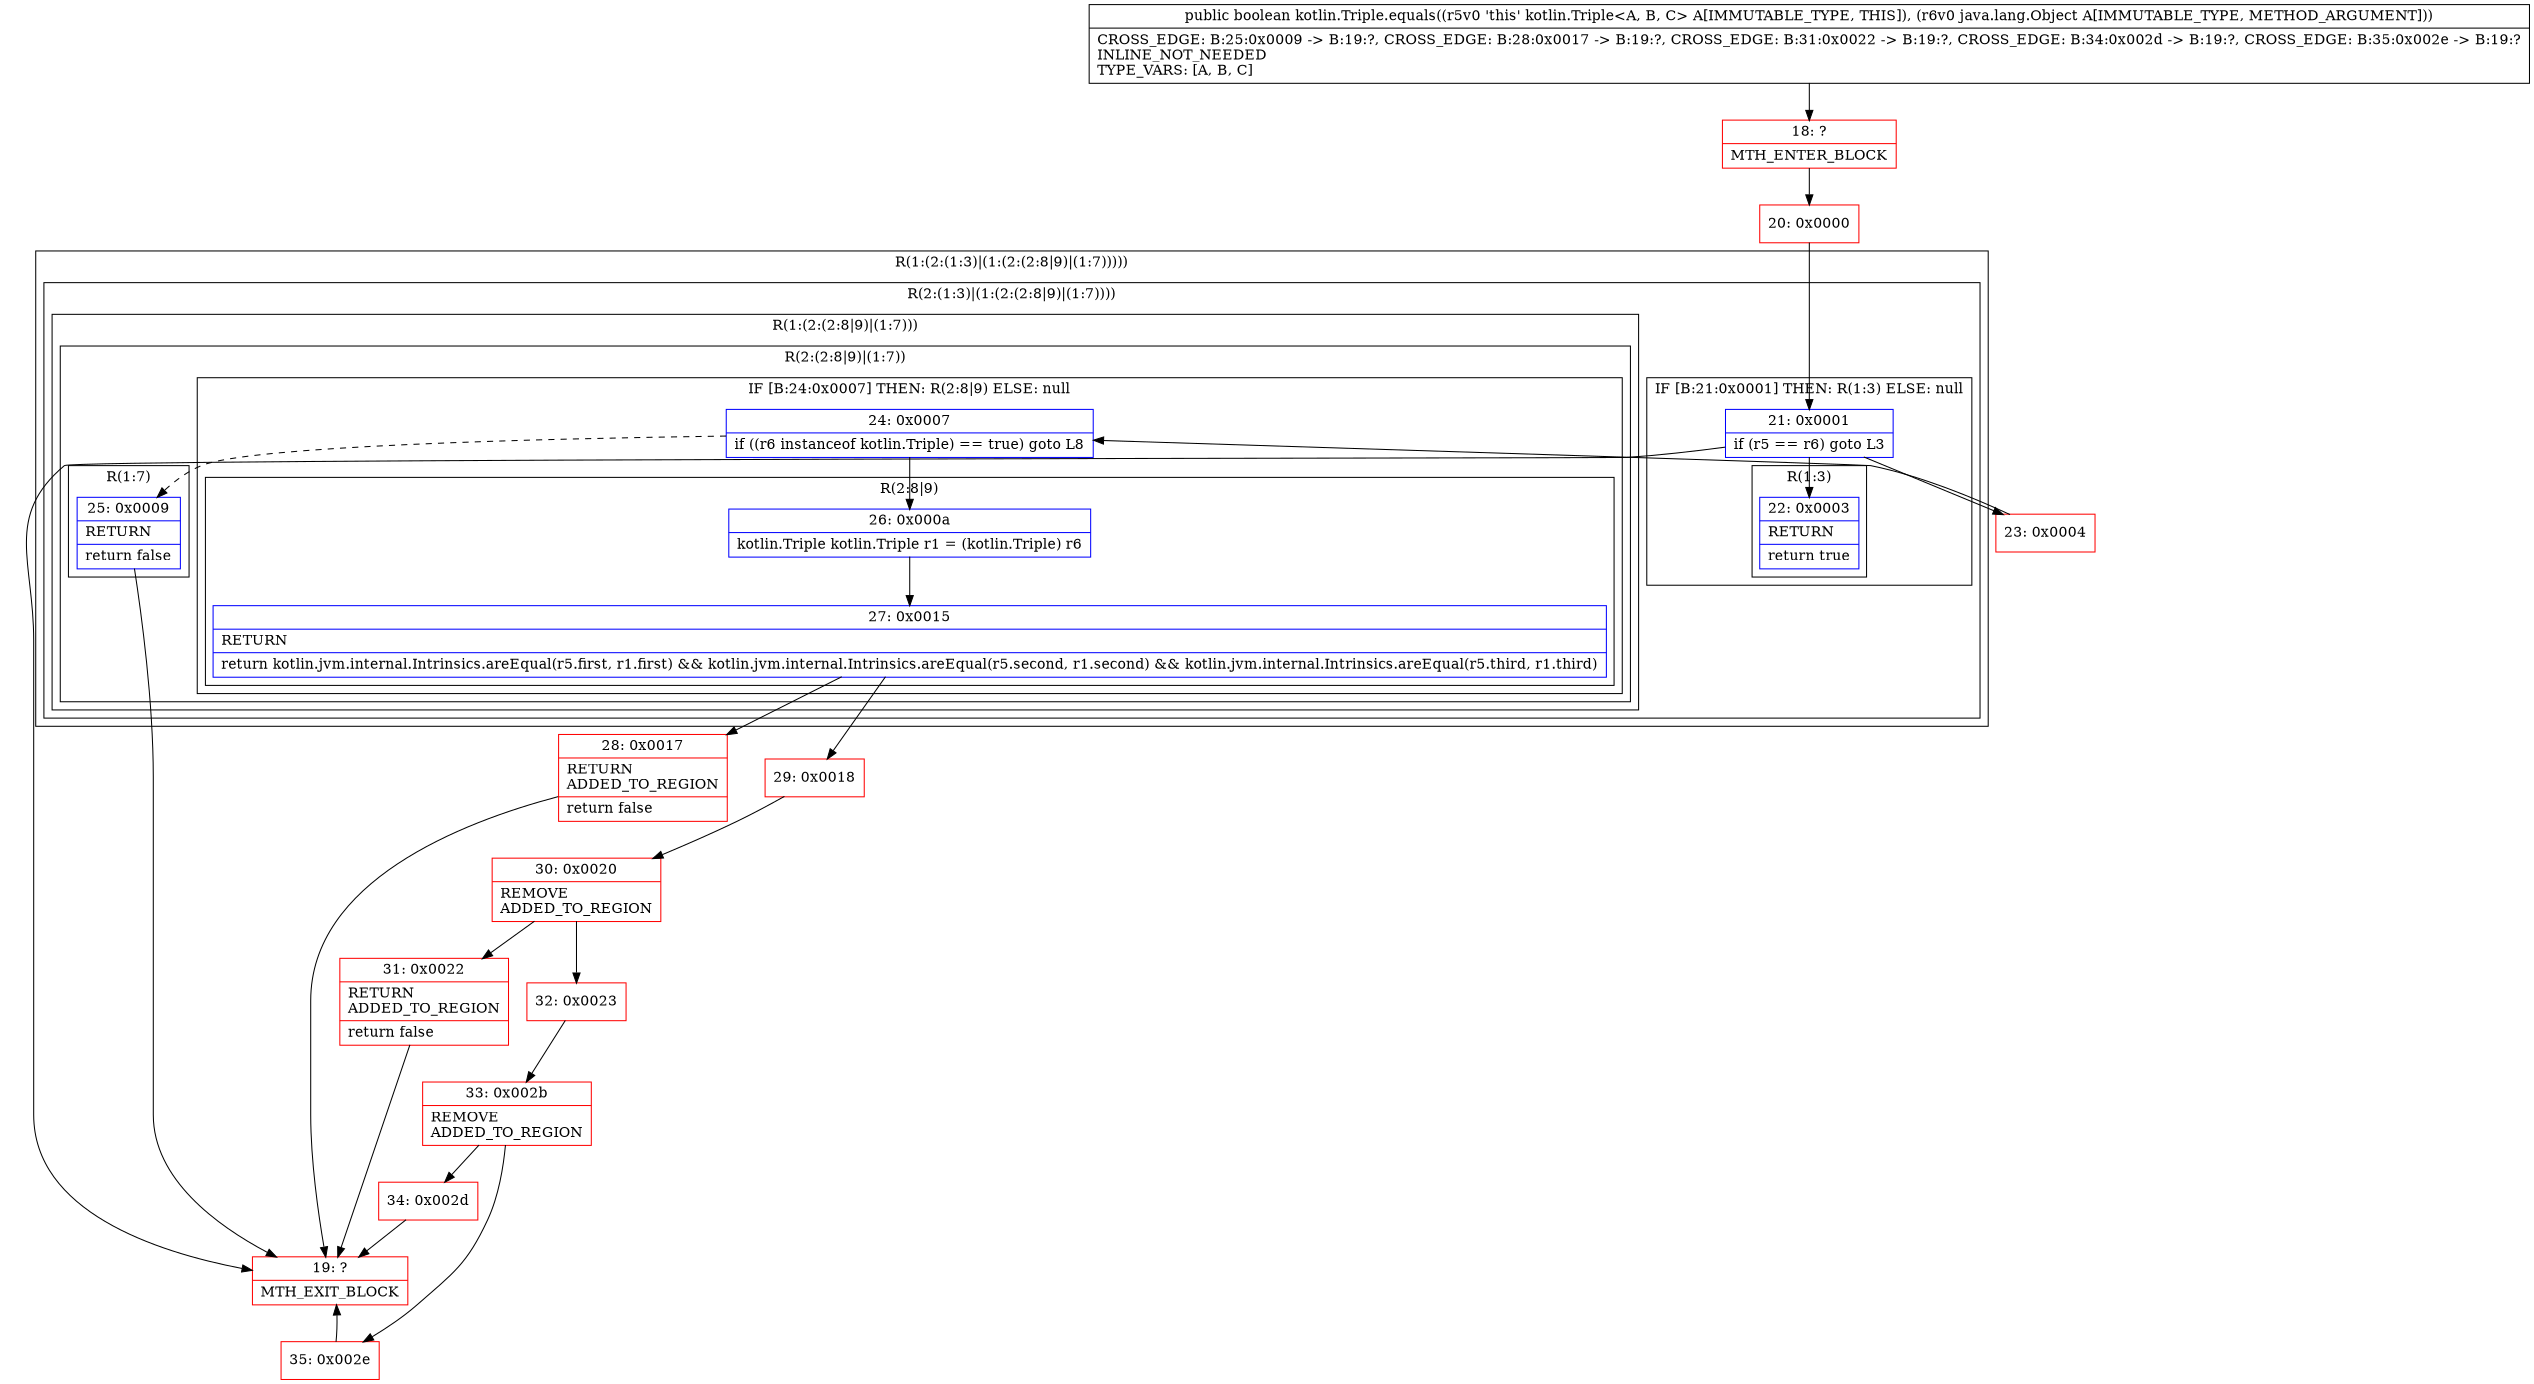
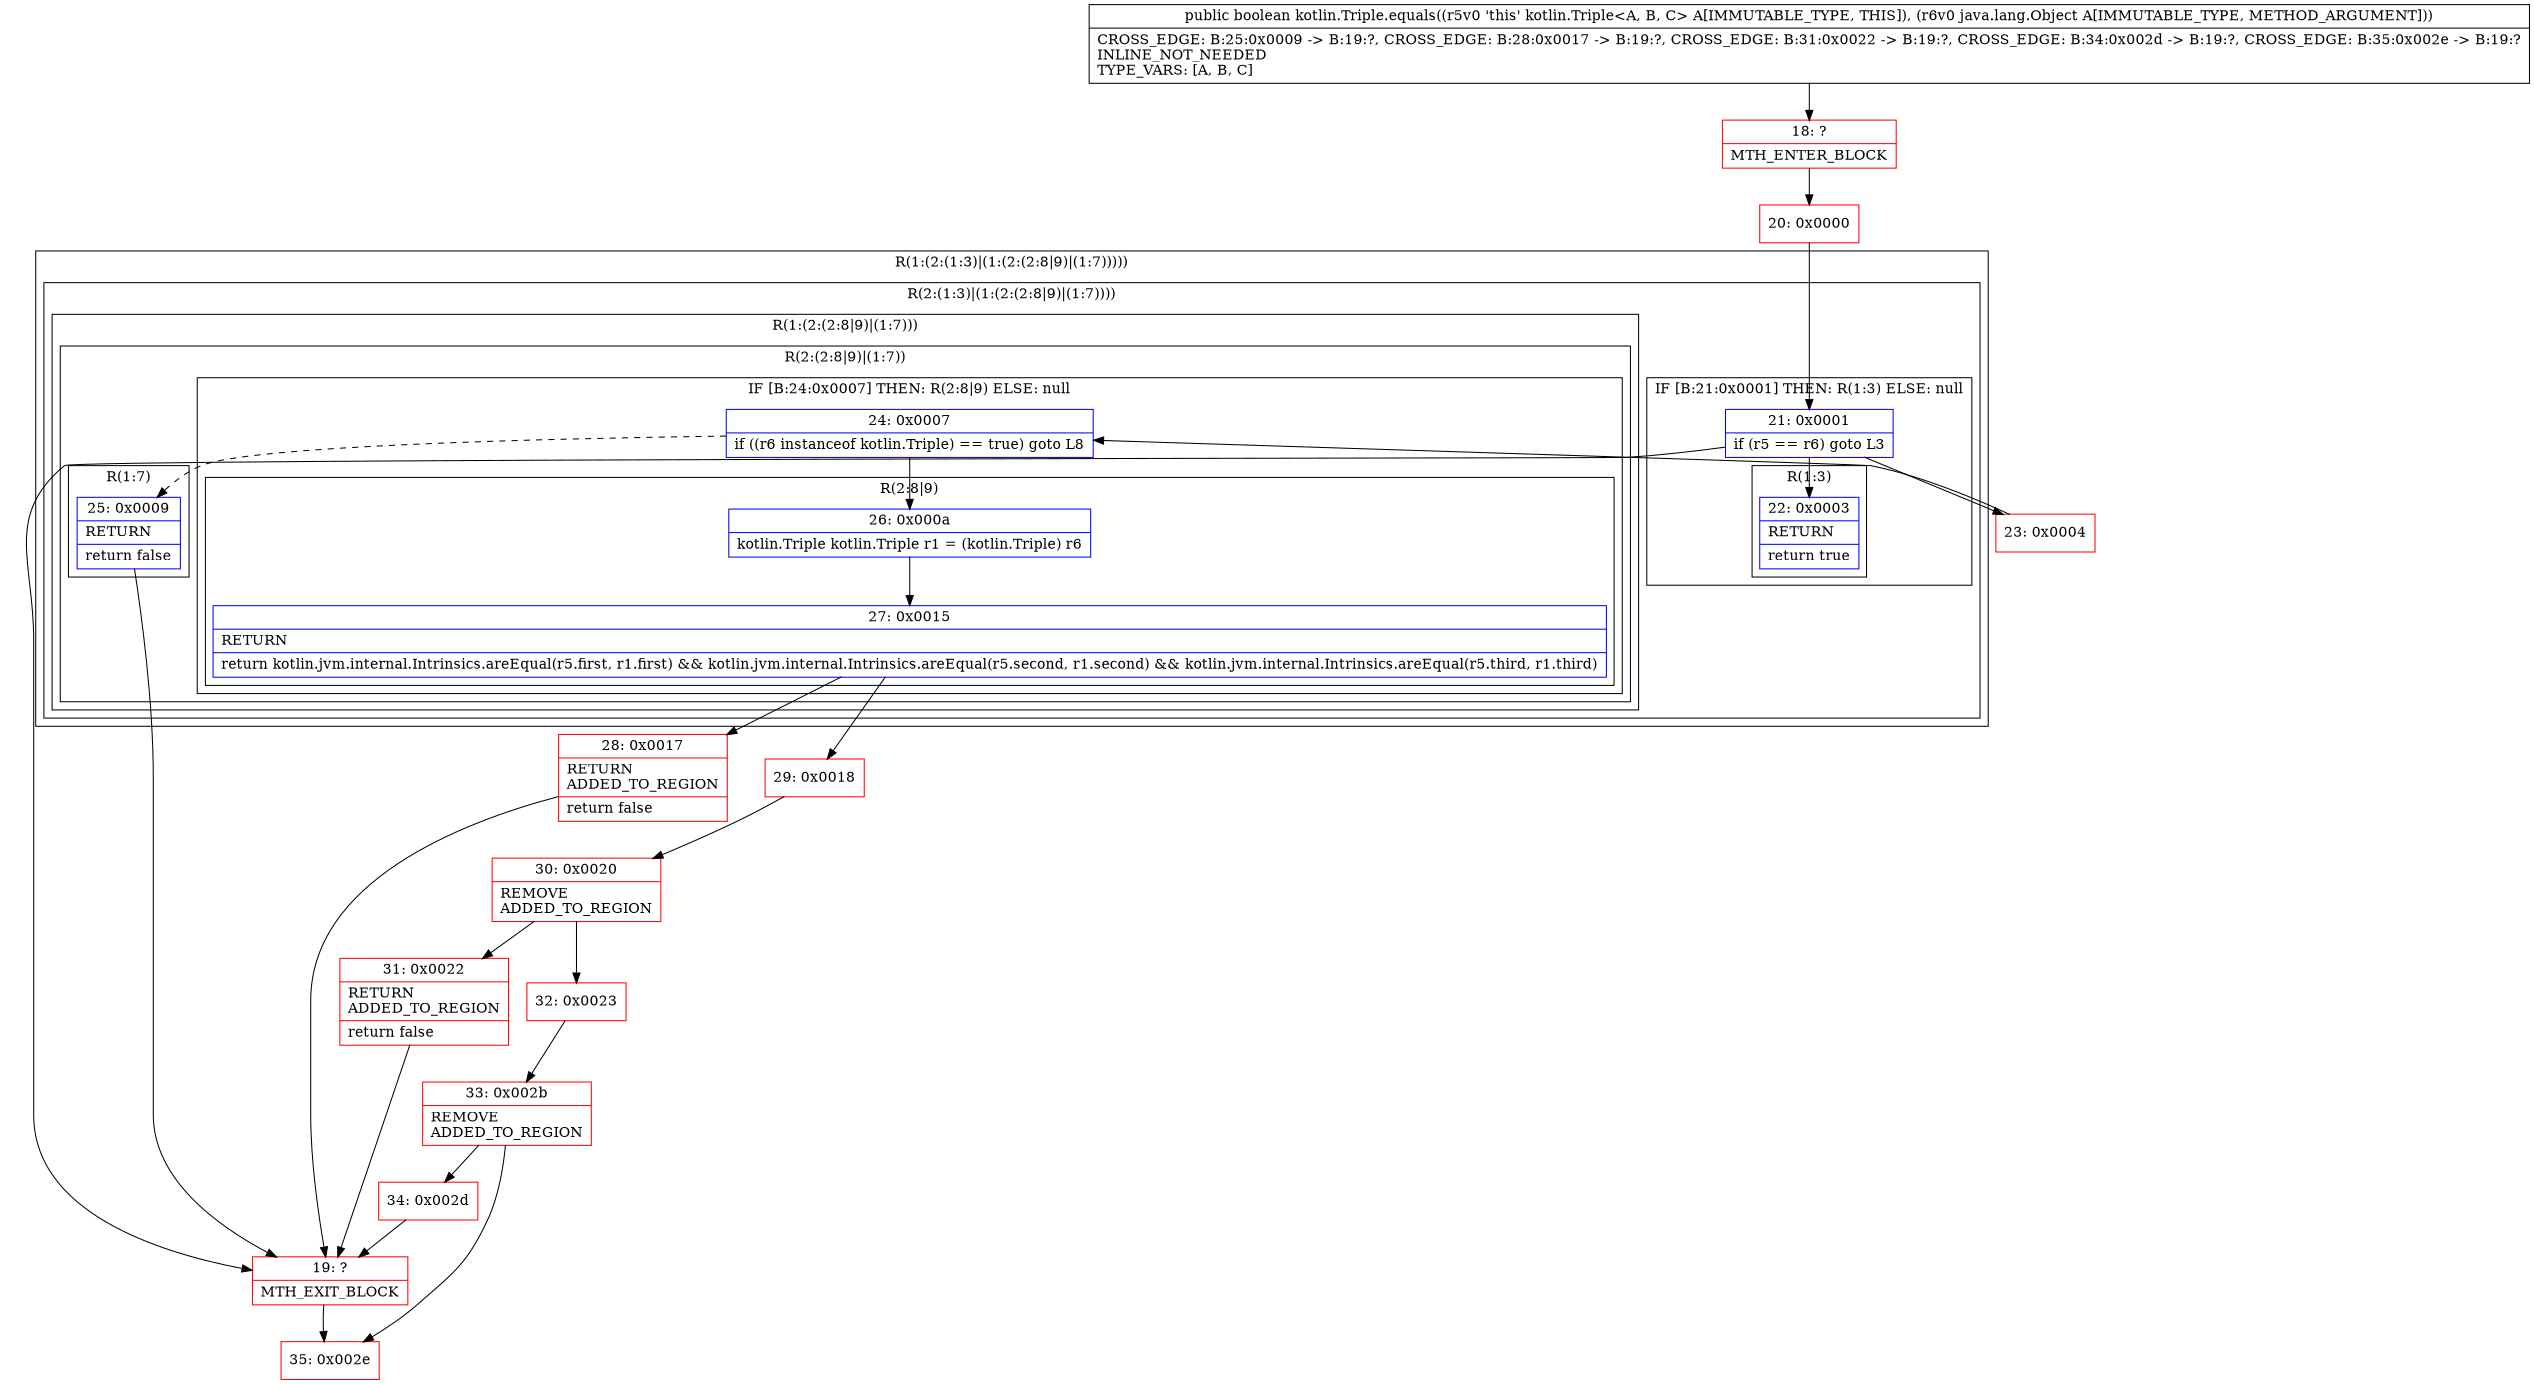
(337, 1328) -> (323, 1318)
